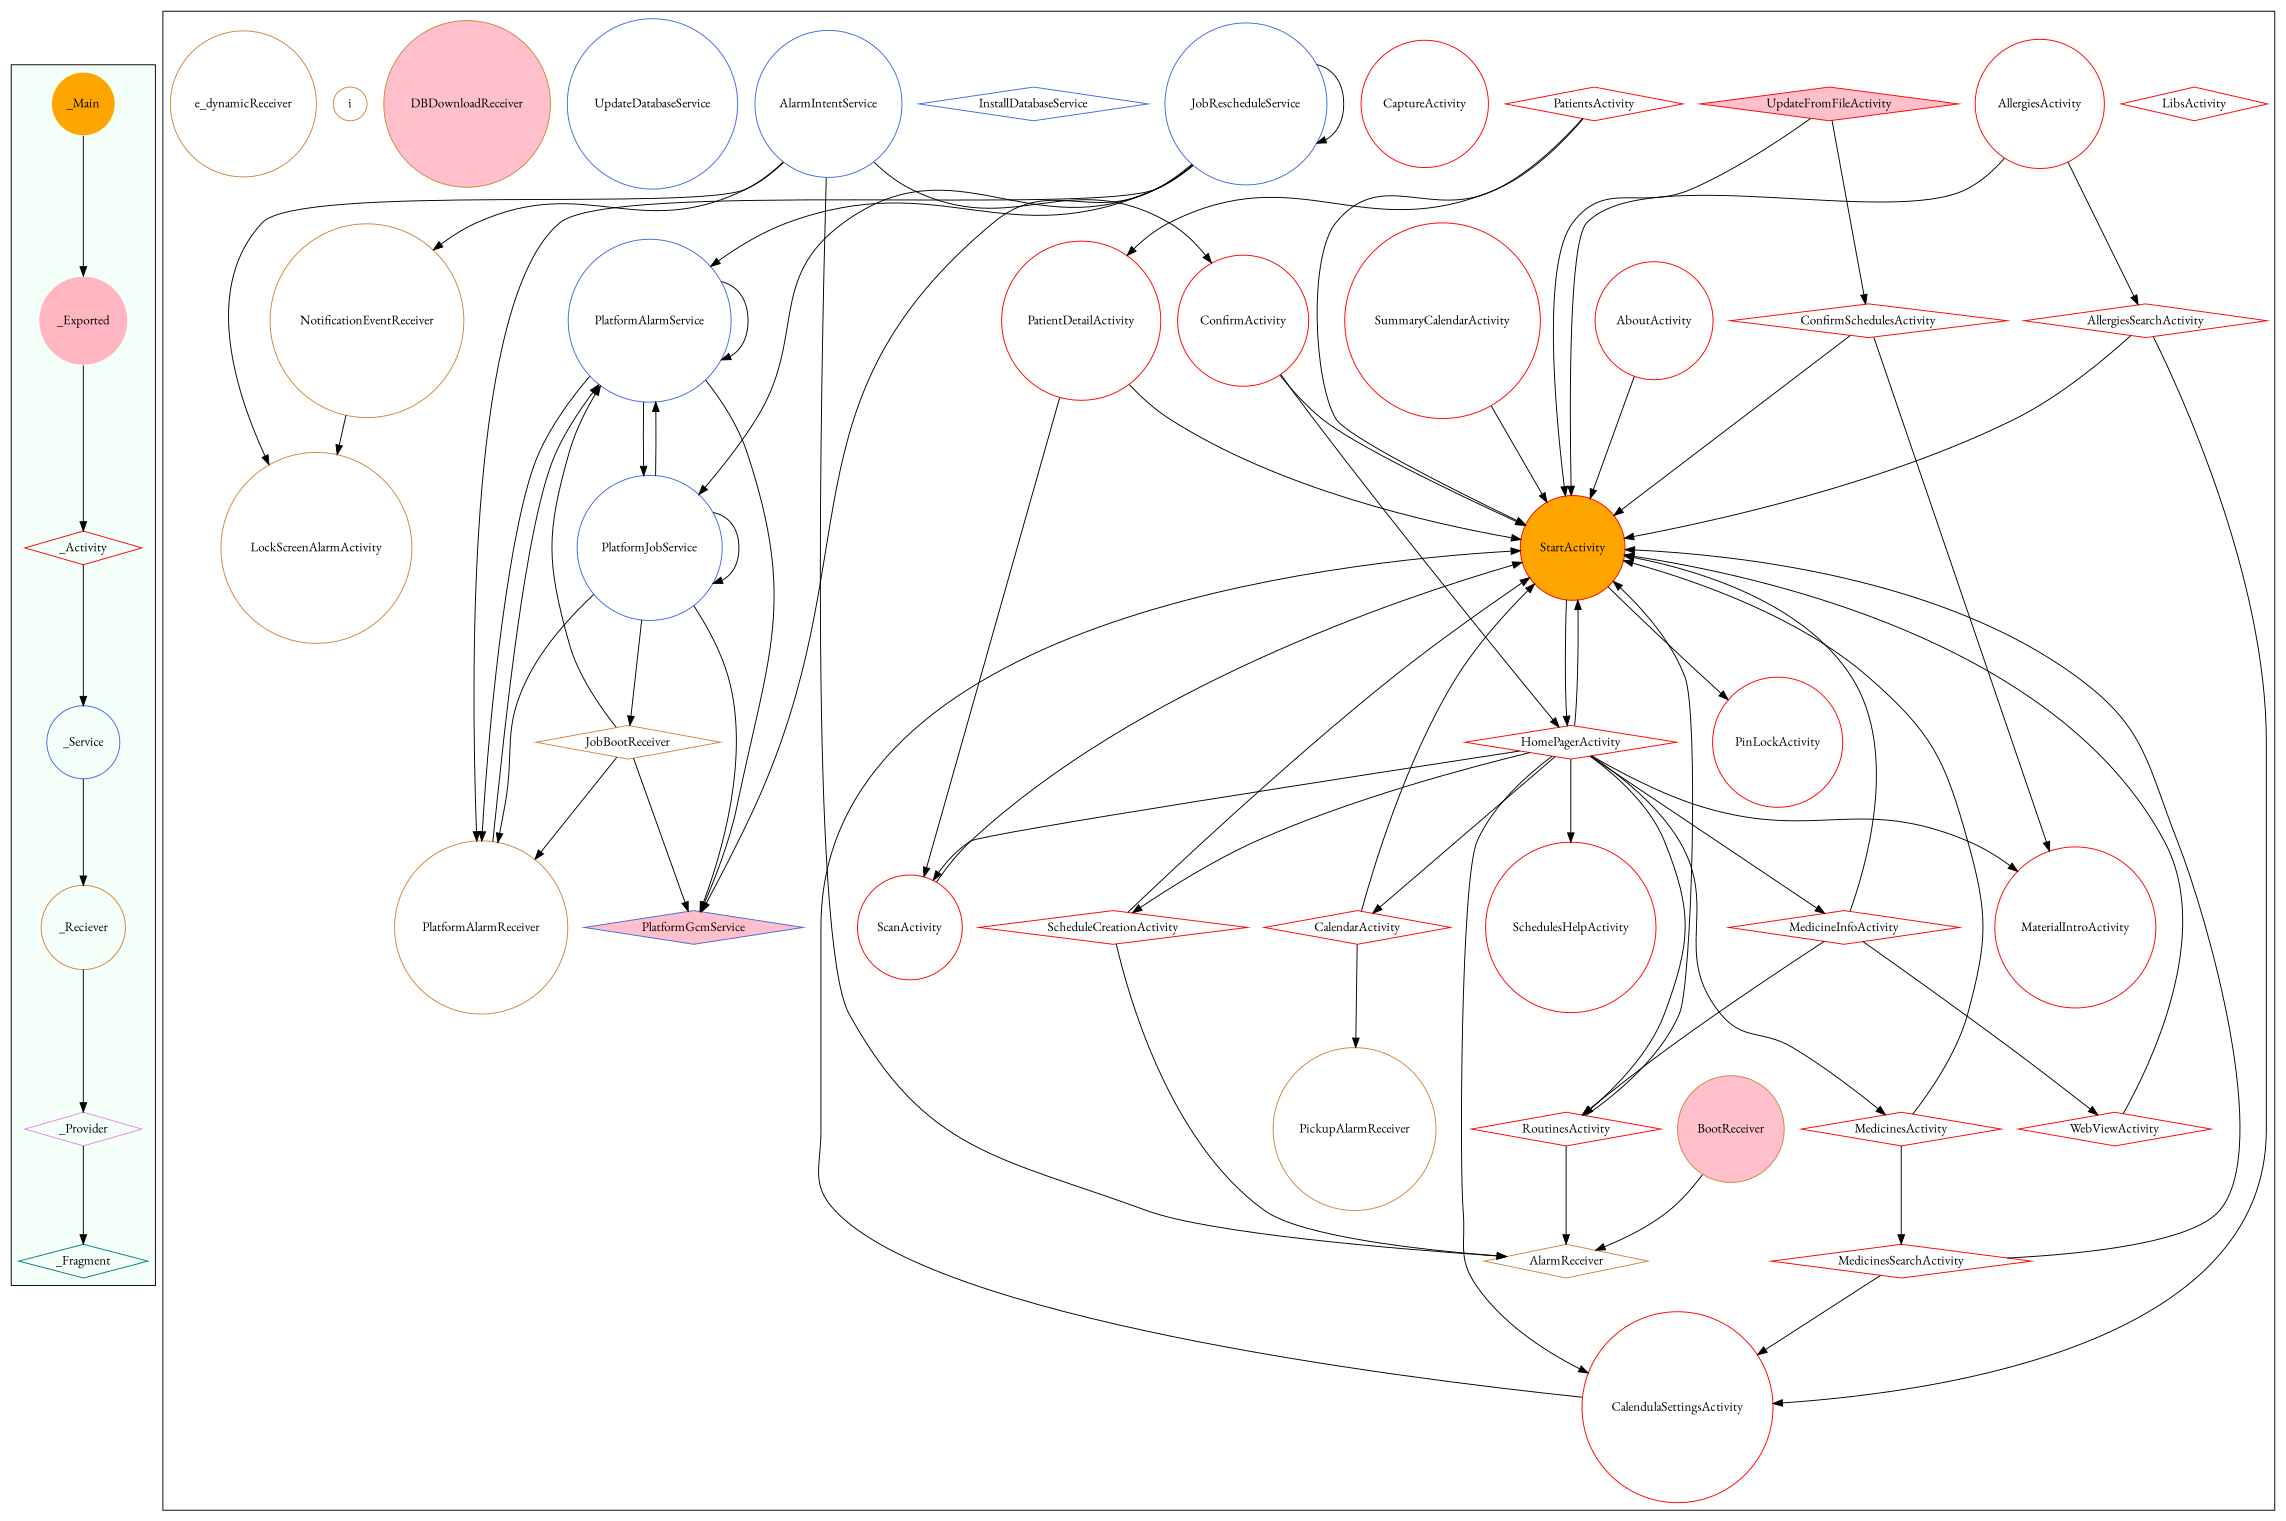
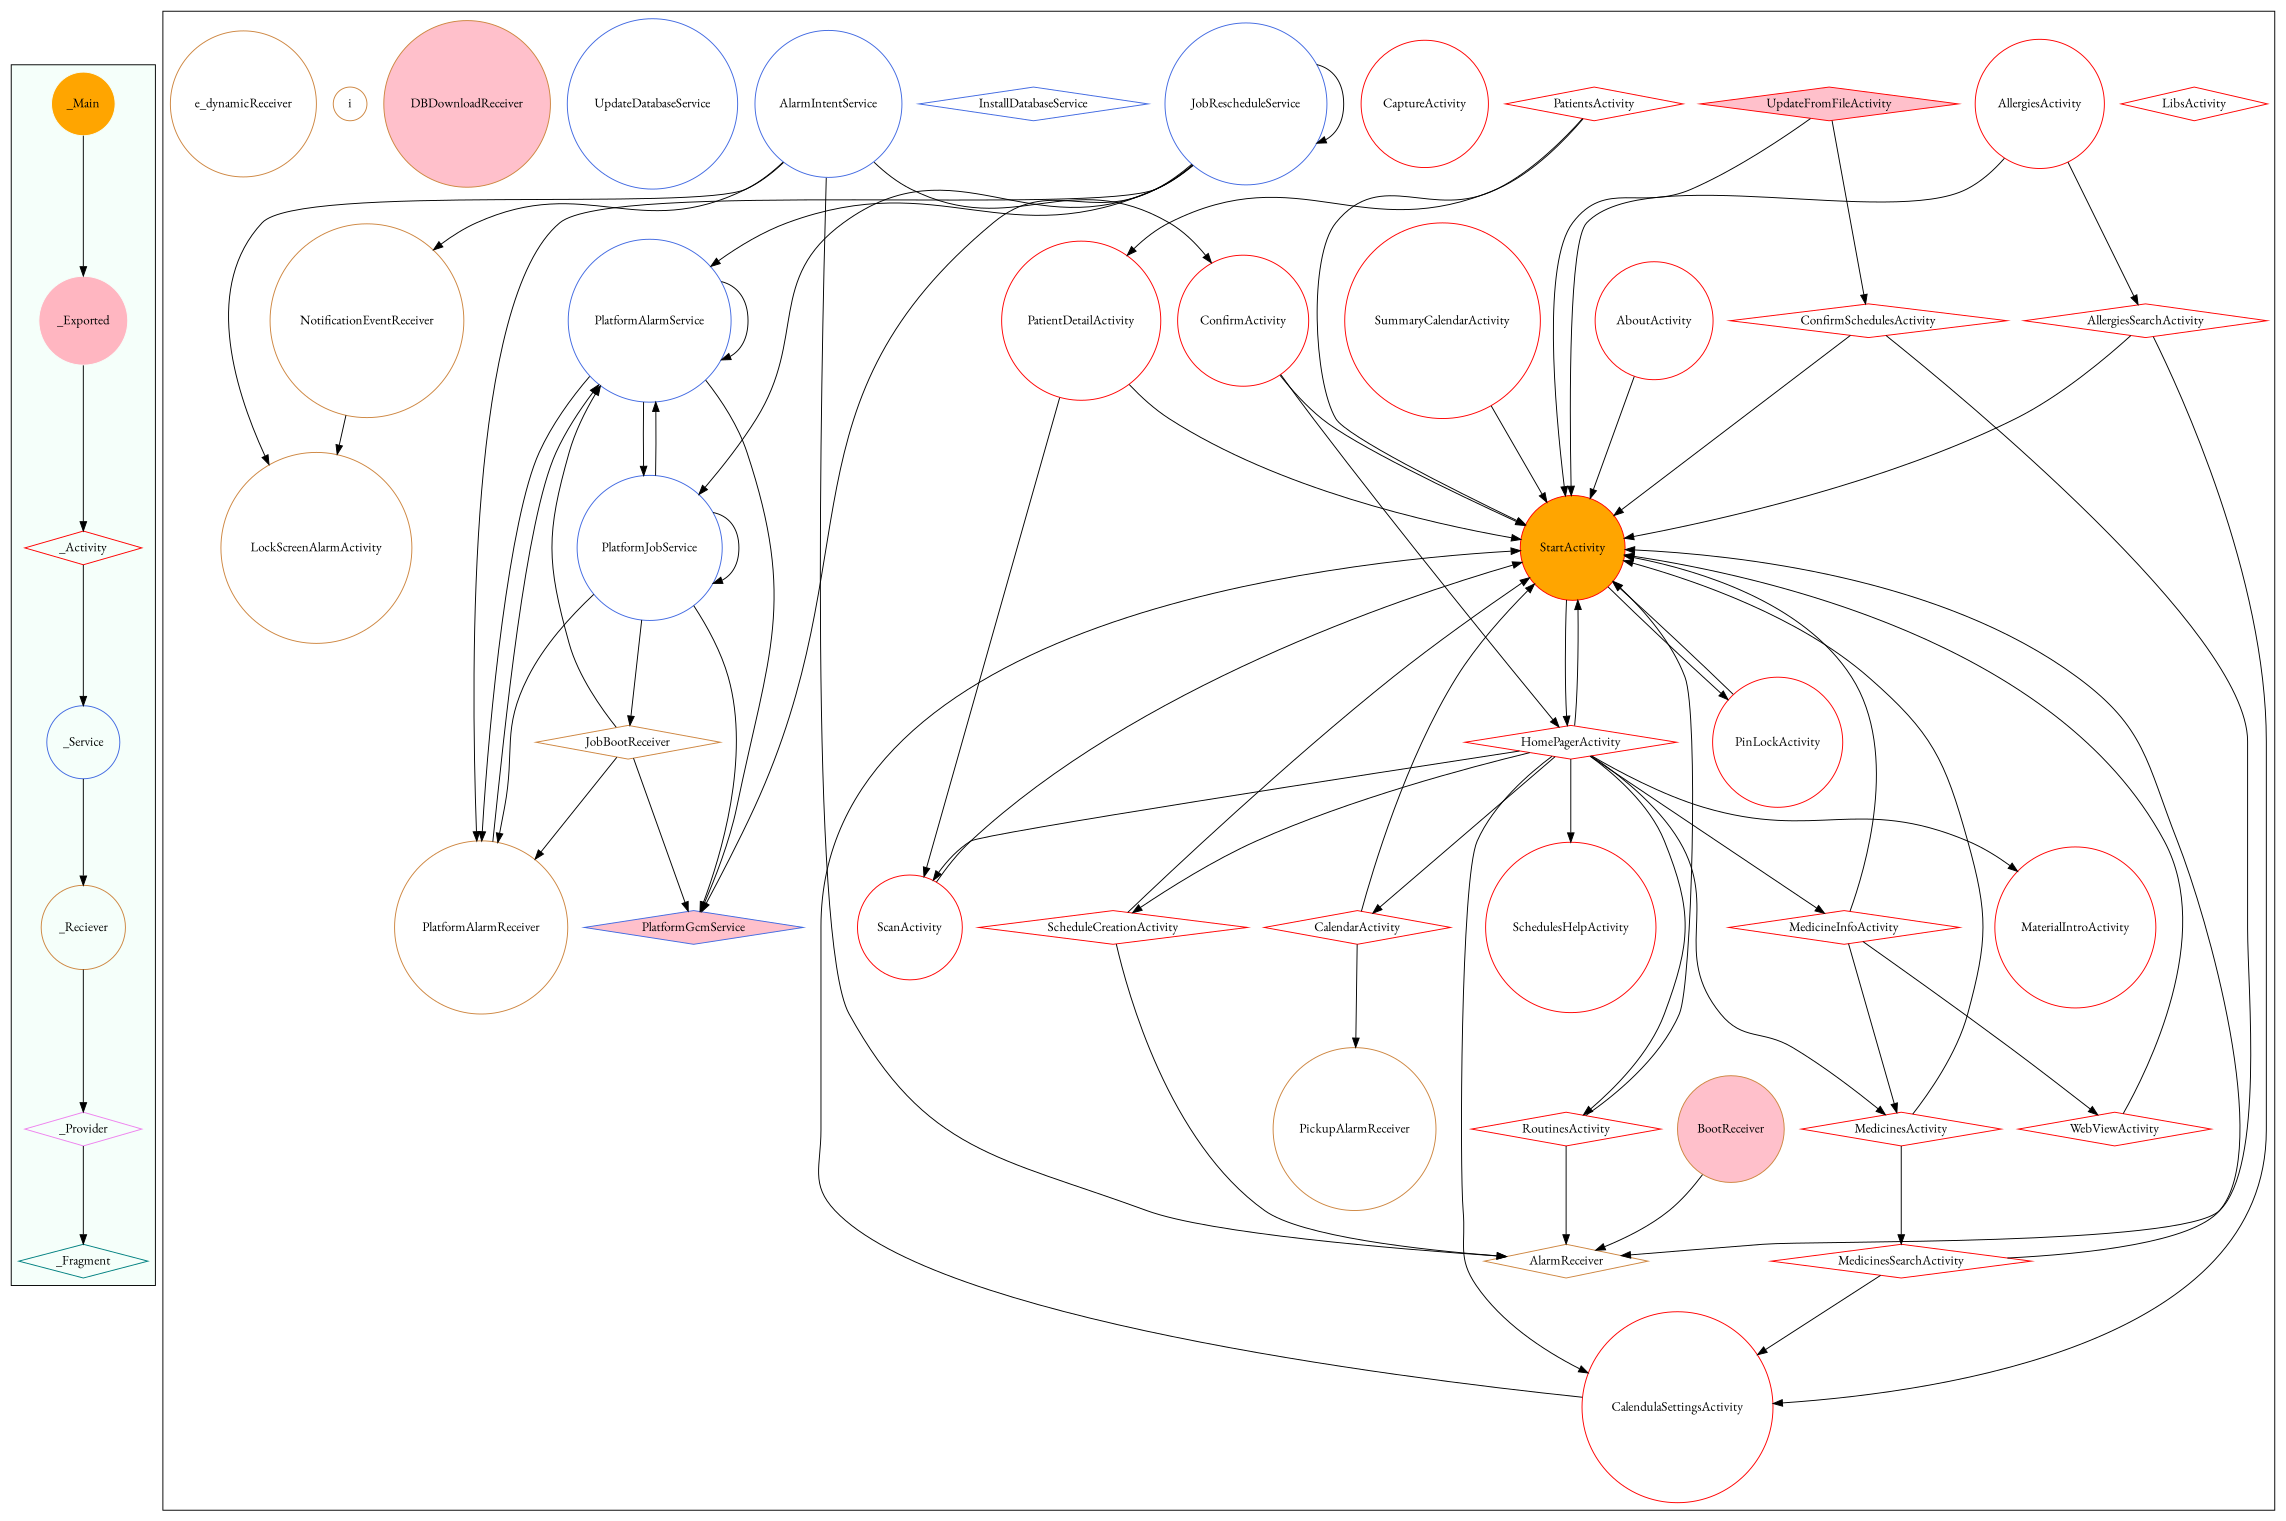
(1960, 590) -> (2250, 999)
none -> (1677, 641)
(1705, 1022) -> (1871, 1024)
